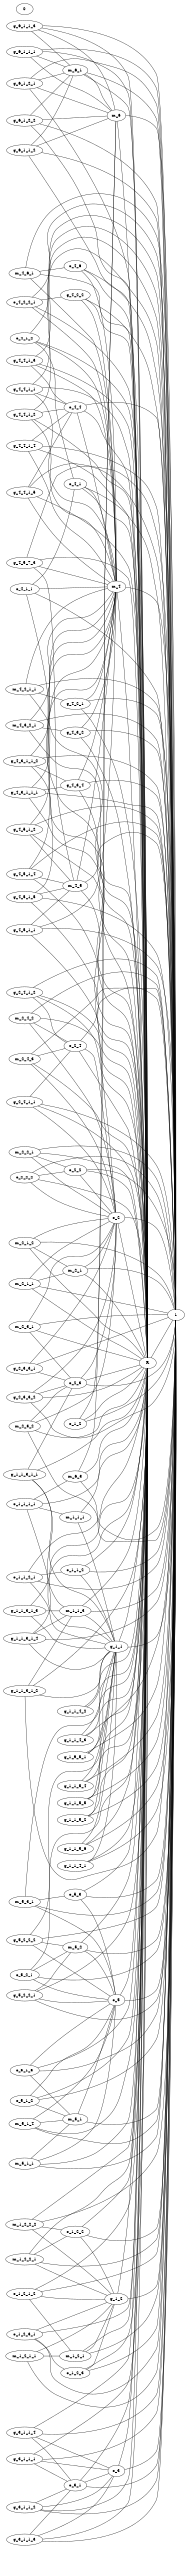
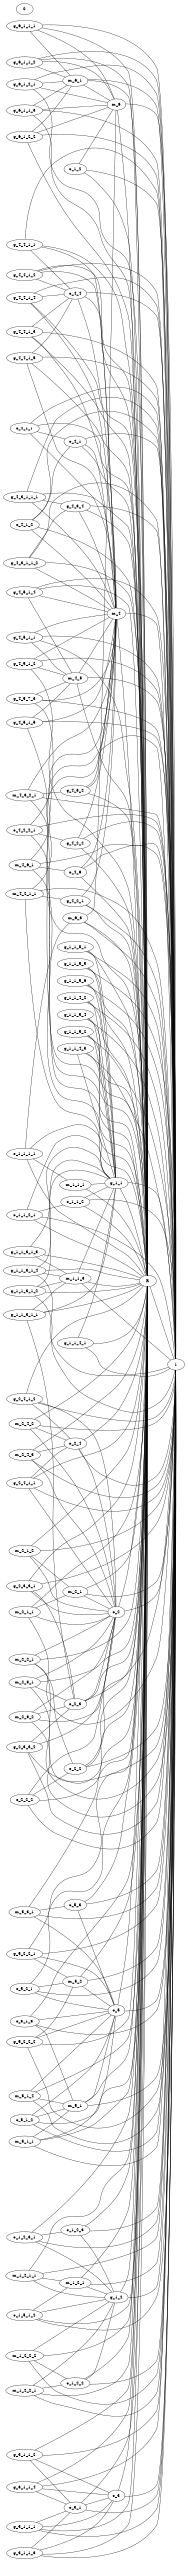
none -> (167, 1167)
none -> (134, 1455)
none -> (143, 1703)
(75, 1757) -> (75, 947)
none -> (143, 1803)
(25, 2294) -> (25, 2315)
